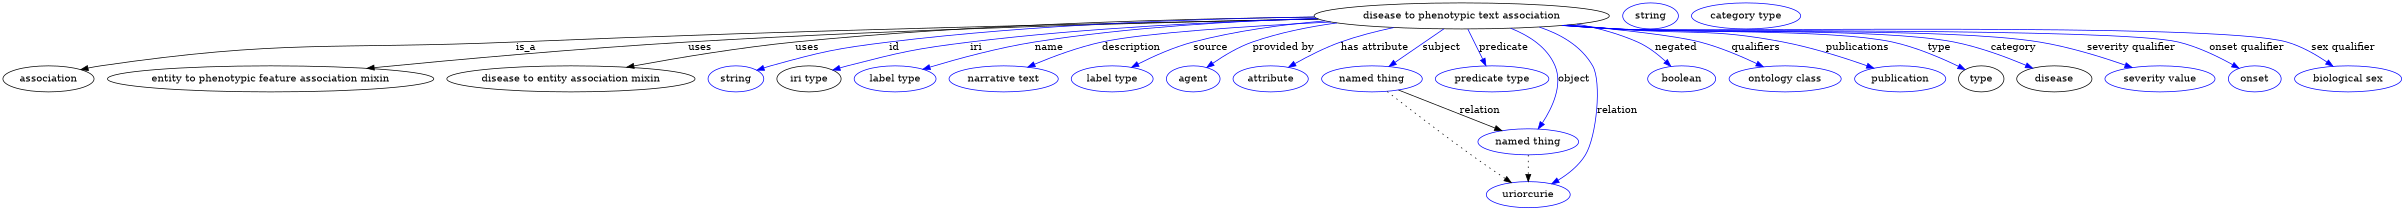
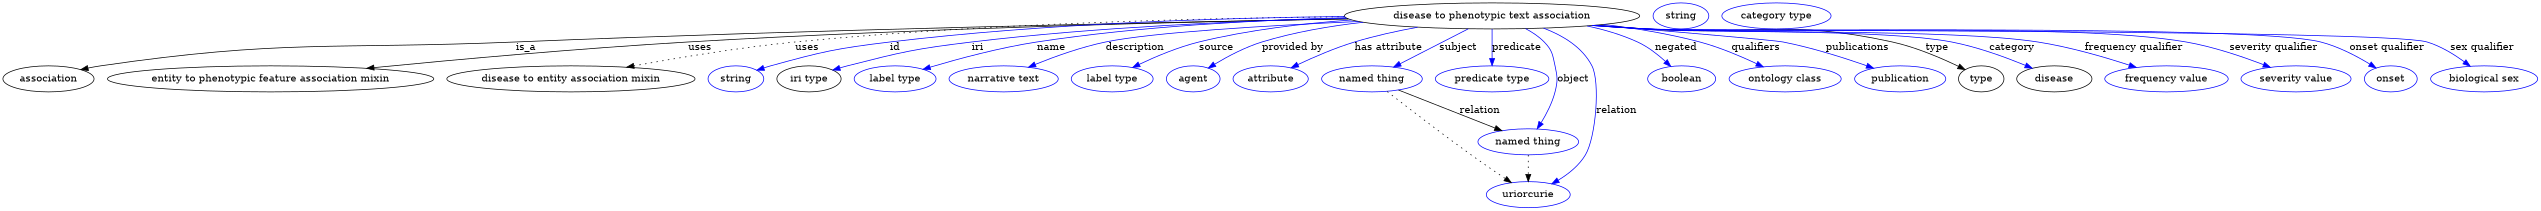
(1764, 32) -> (1779, 29)
(820, 40) -> (810, 41)
none -> (2166, 79)
